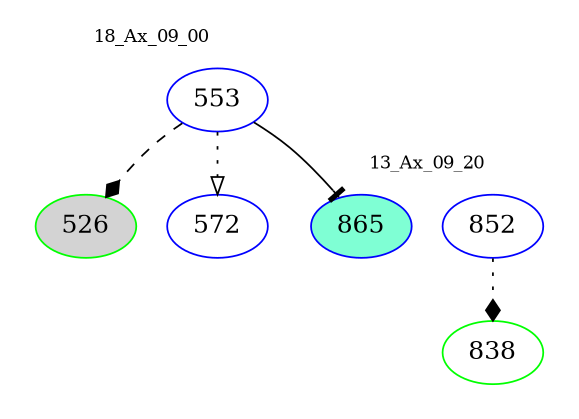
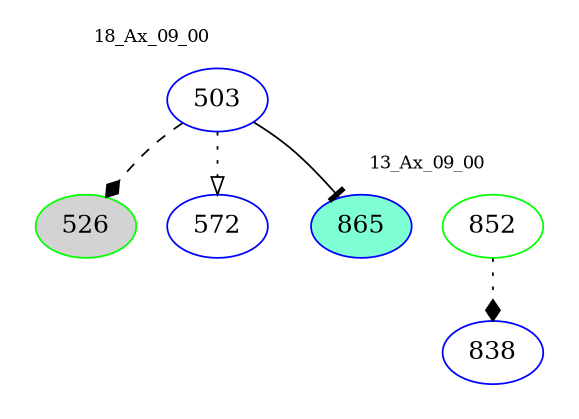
(218, 100) -> (218, 100)
(427, 164) -> (427, 164)
(493, 226) -> (493, 226)
(493, 353) -> (493, 353)
